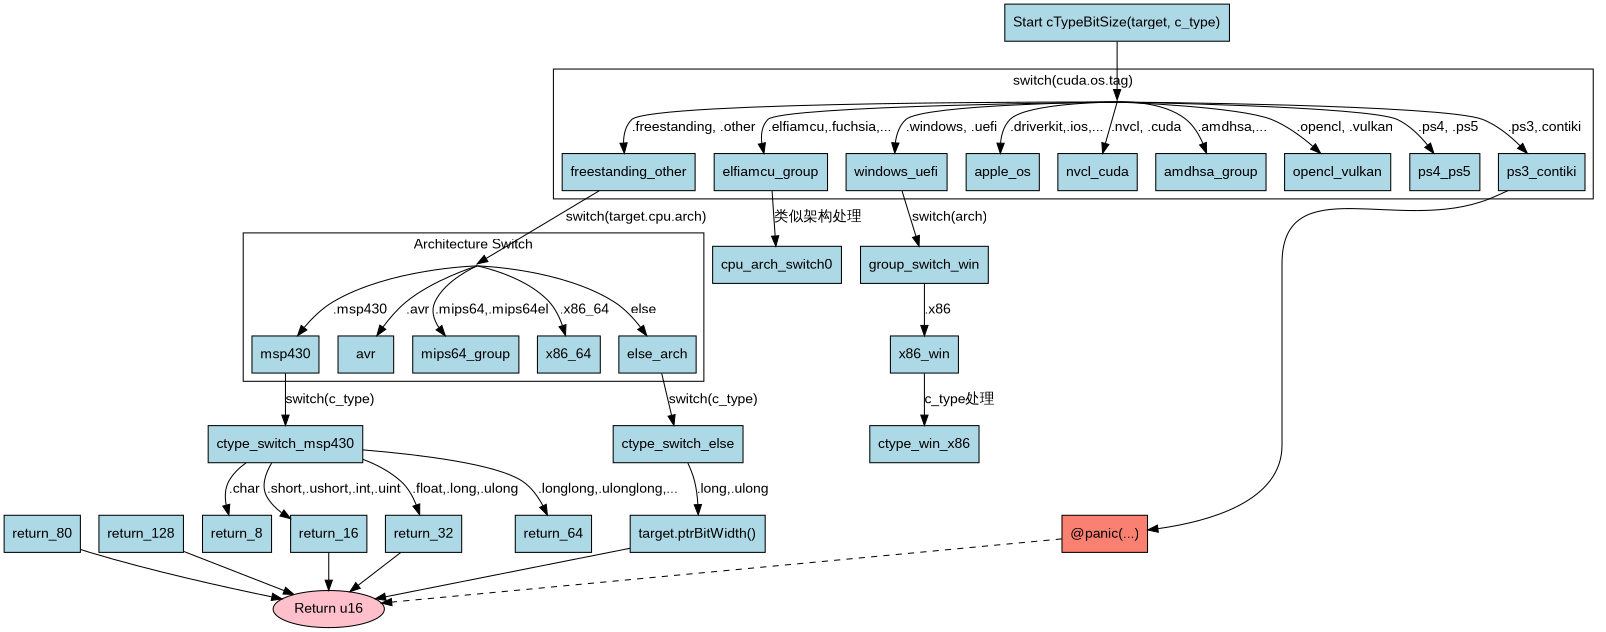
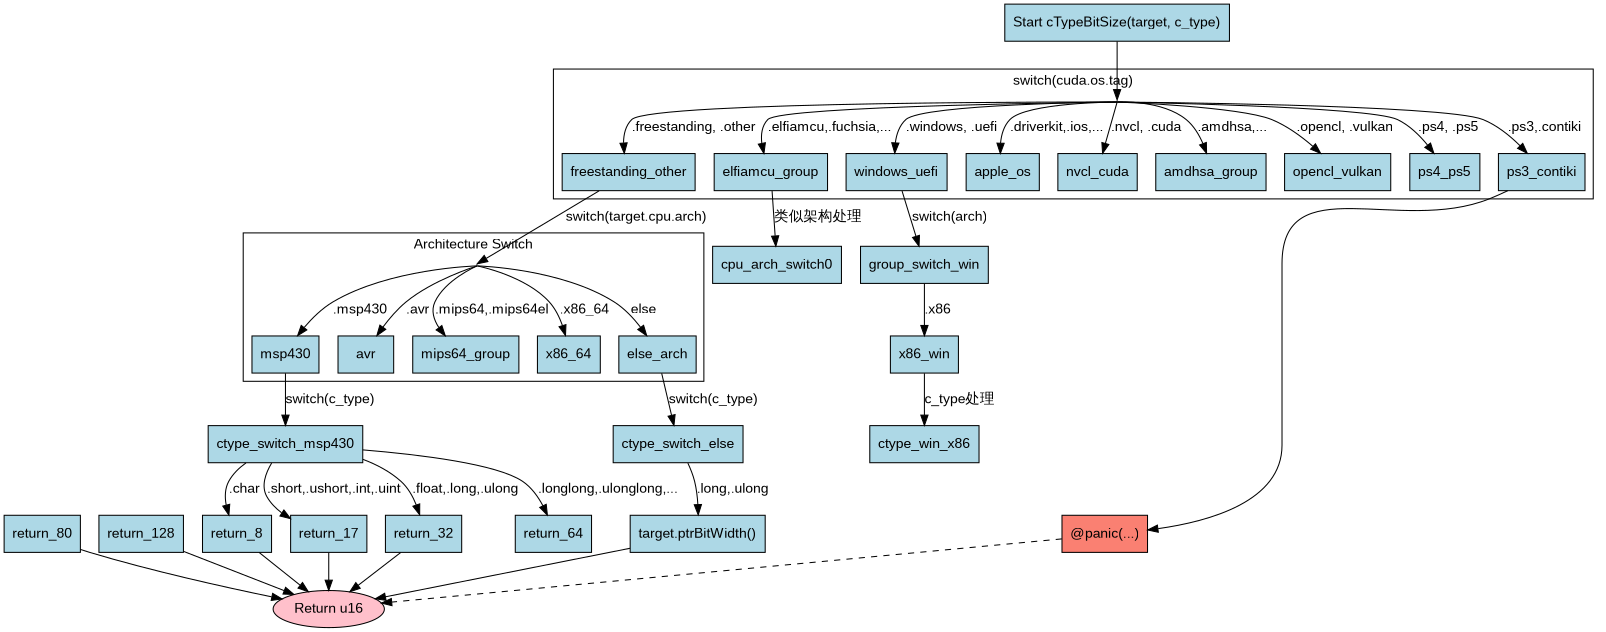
(329, 534) -> (329, 534)
none -> (280, 569)
